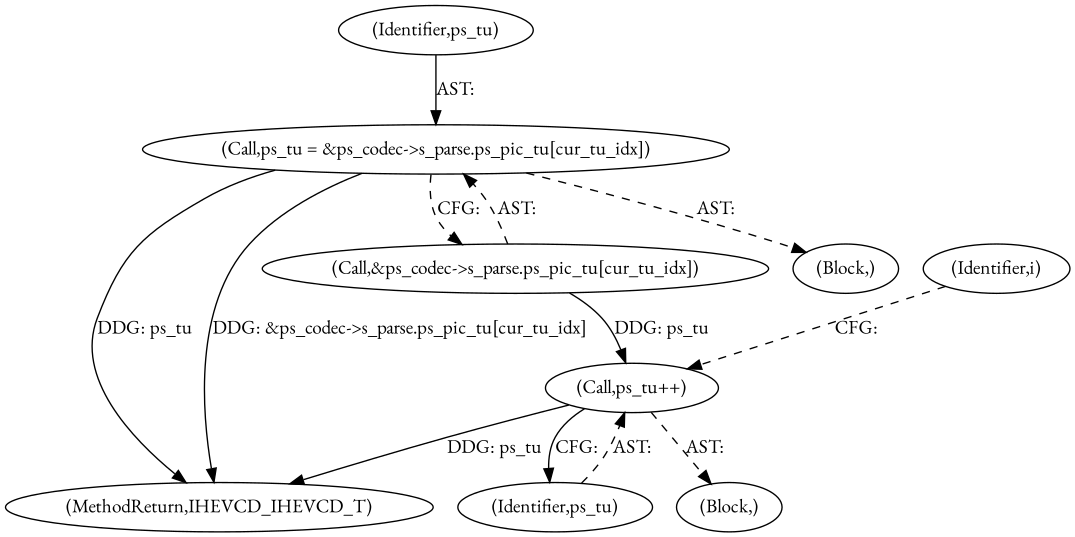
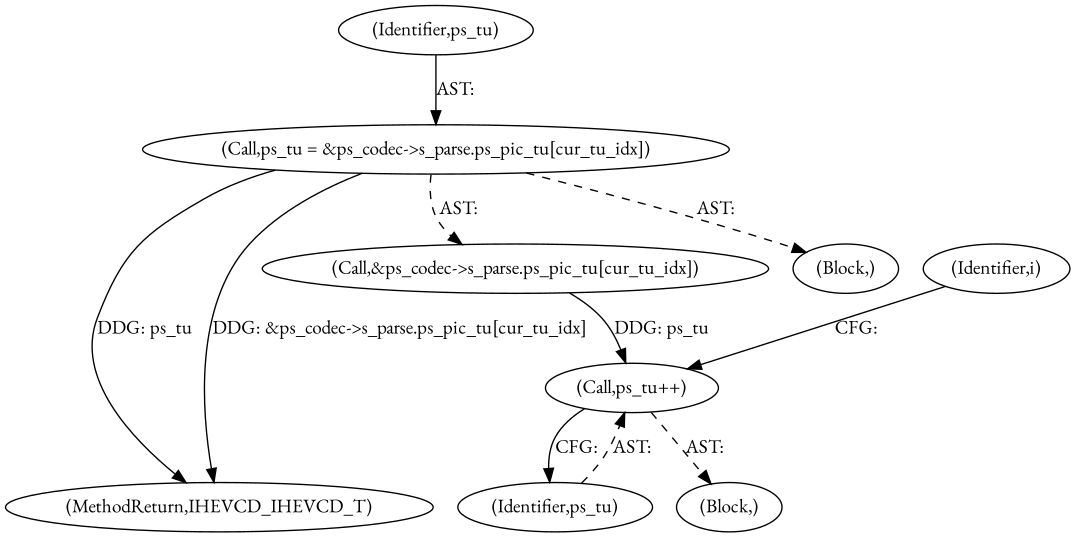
(461, 209) -> (461, 209)
(493, 212) -> none
(823, 325) -> (823, 325)
(436, 440) -> none
